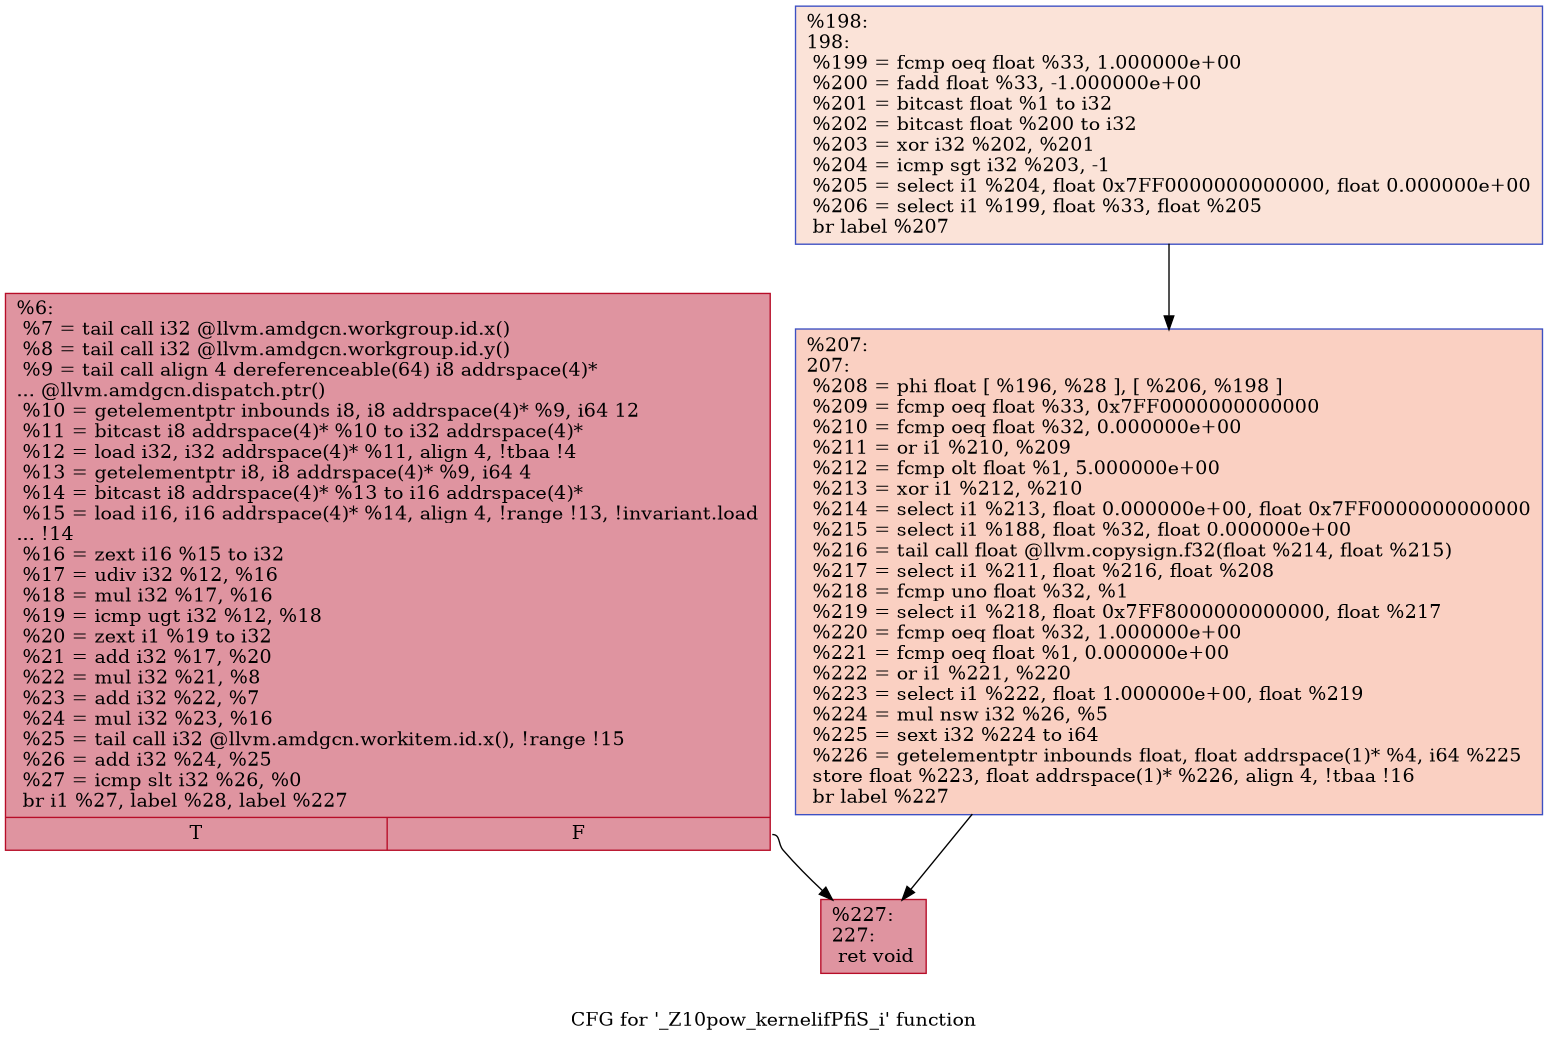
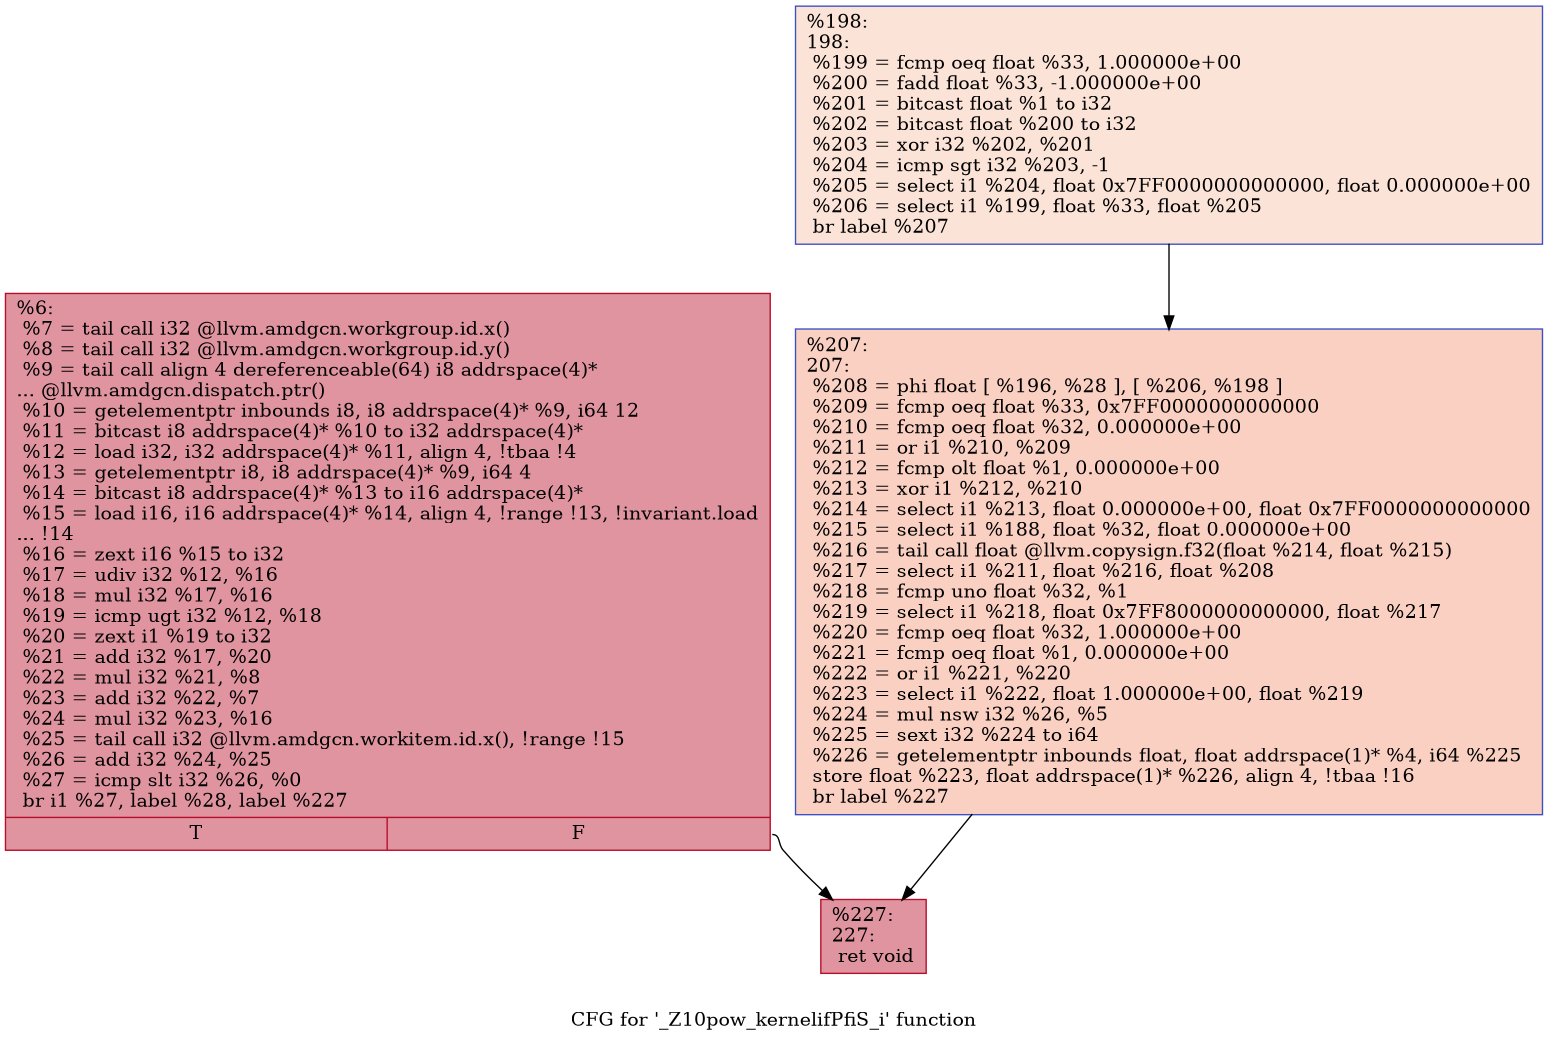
(1014, 469) -> (1014, 469)
